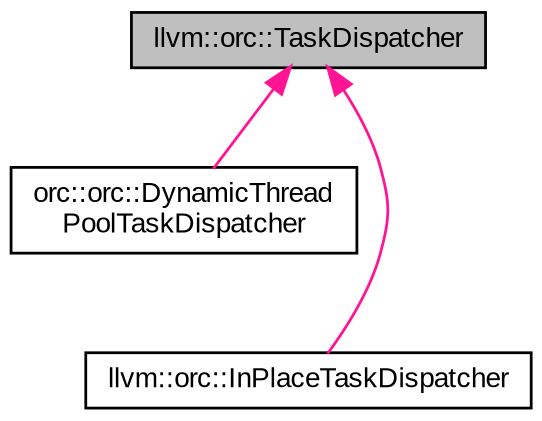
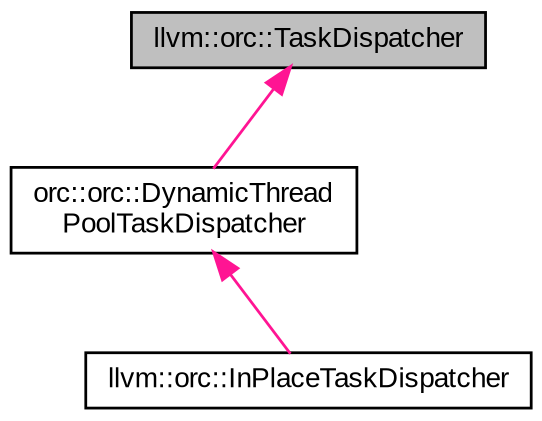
(387, 224) -> (260, 314)
